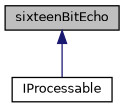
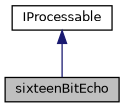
(62, 60) -> (62, 60)
